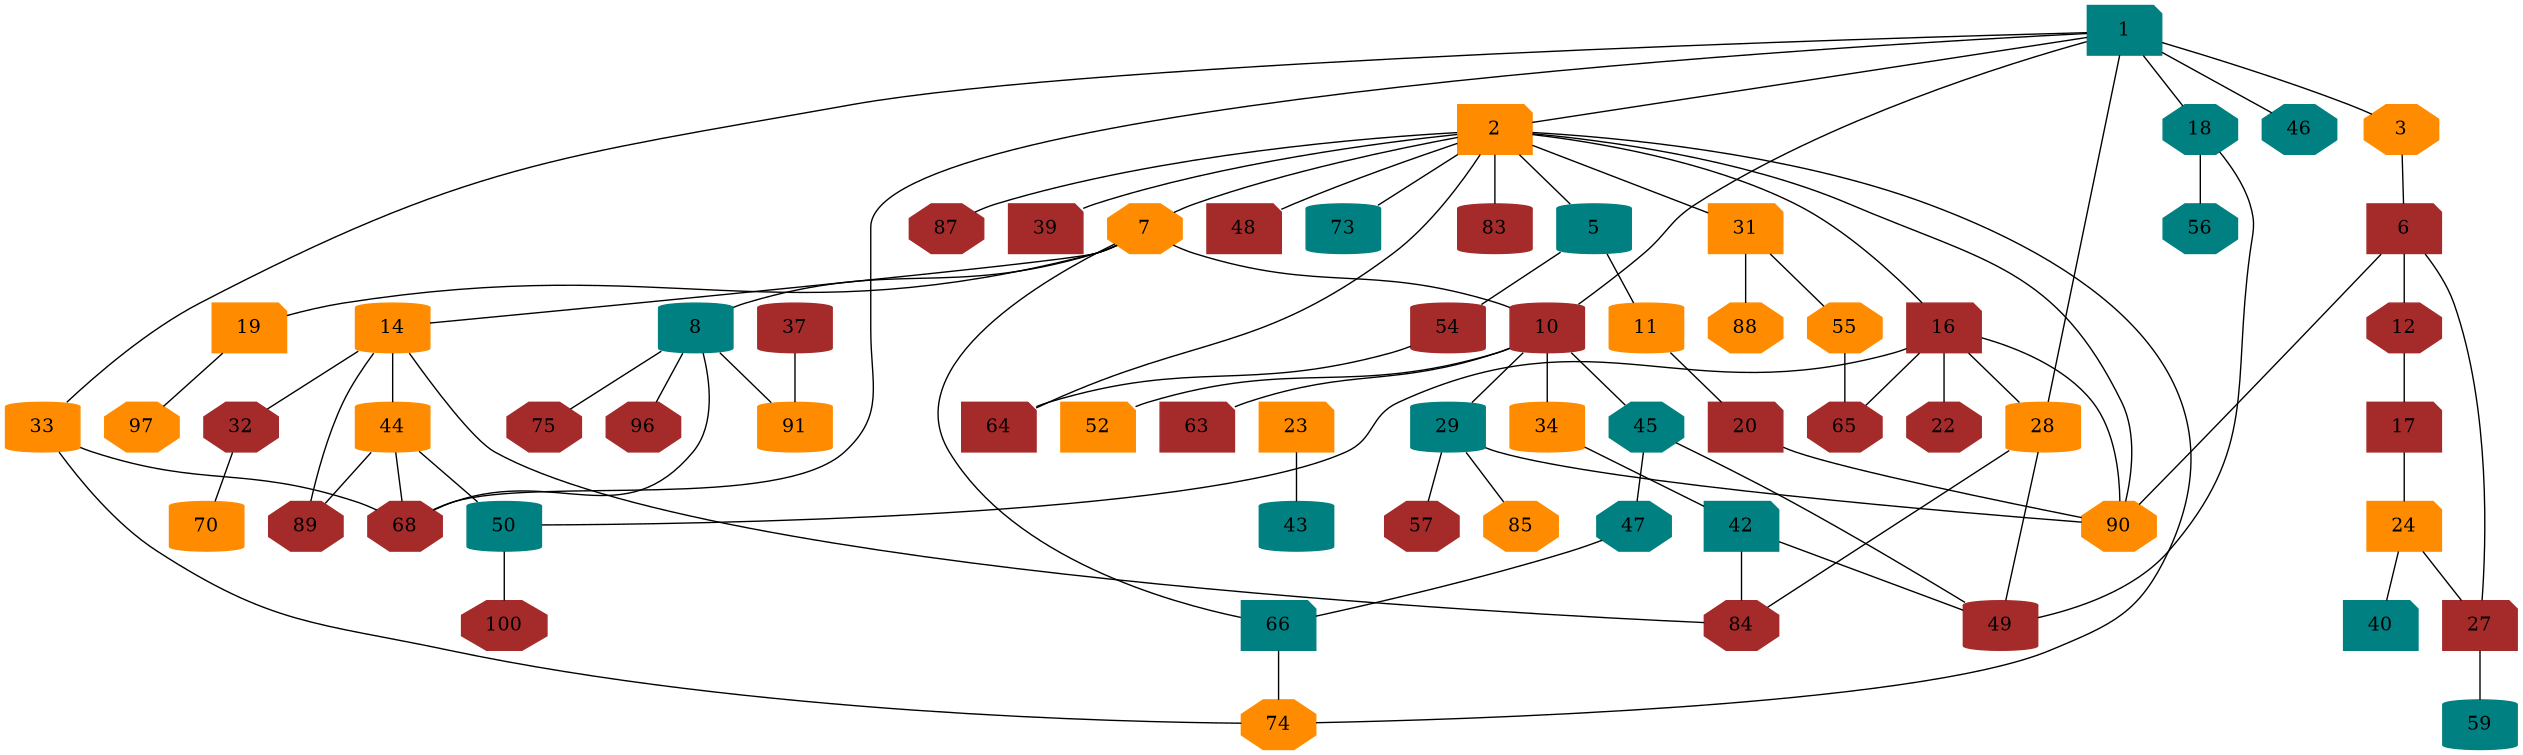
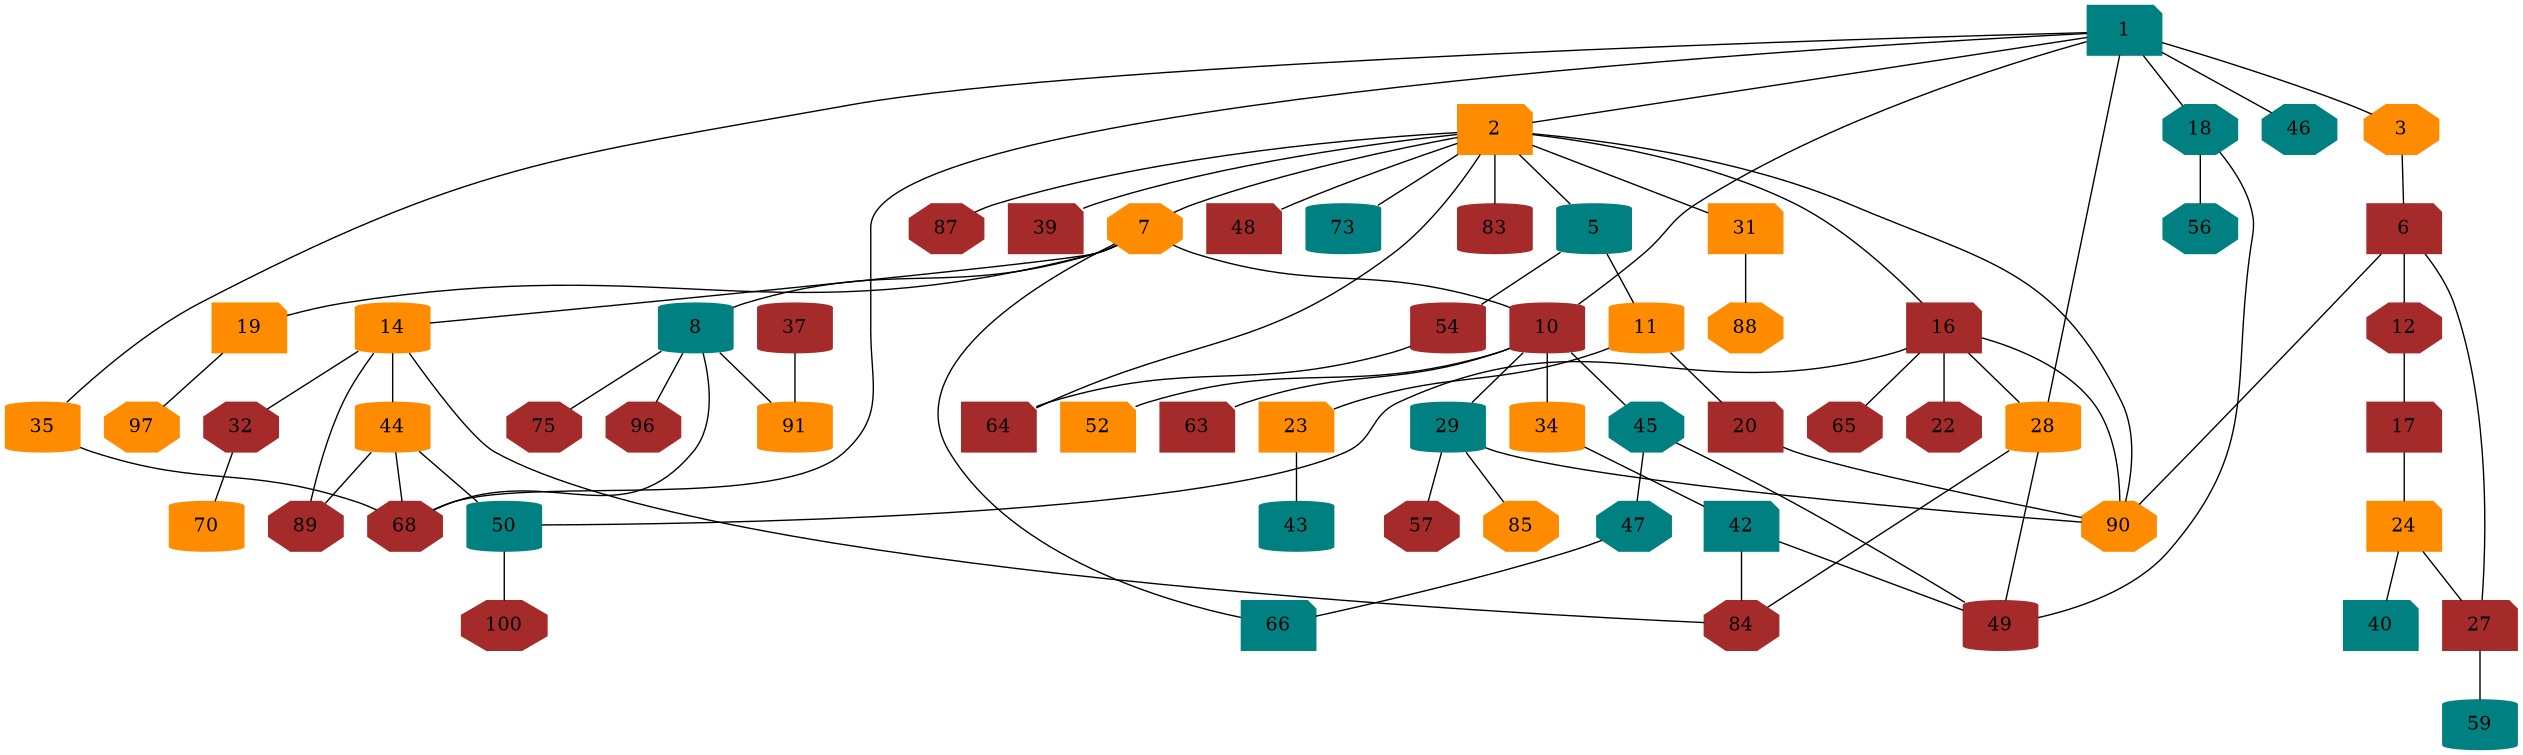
(1845, 328) -> none
none -> (1416, 387)
(43, 427) -> (43, 427)
(1279, 725) -> none
